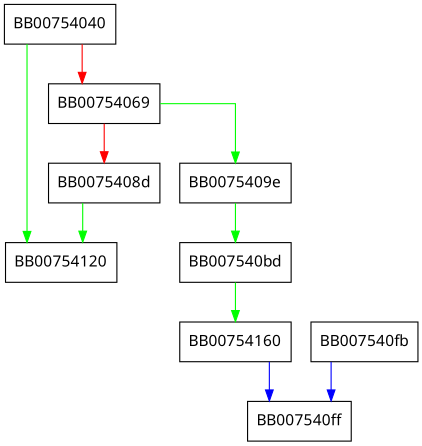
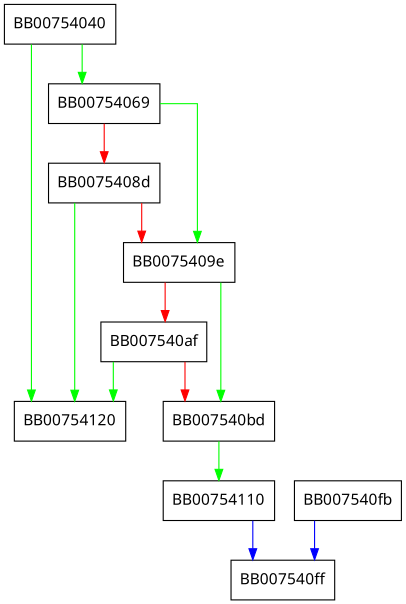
(82, 58) -> (82, 58)
none -> (142, 217)
none -> (154, 342)
(235, 342) -> (219, 501)
